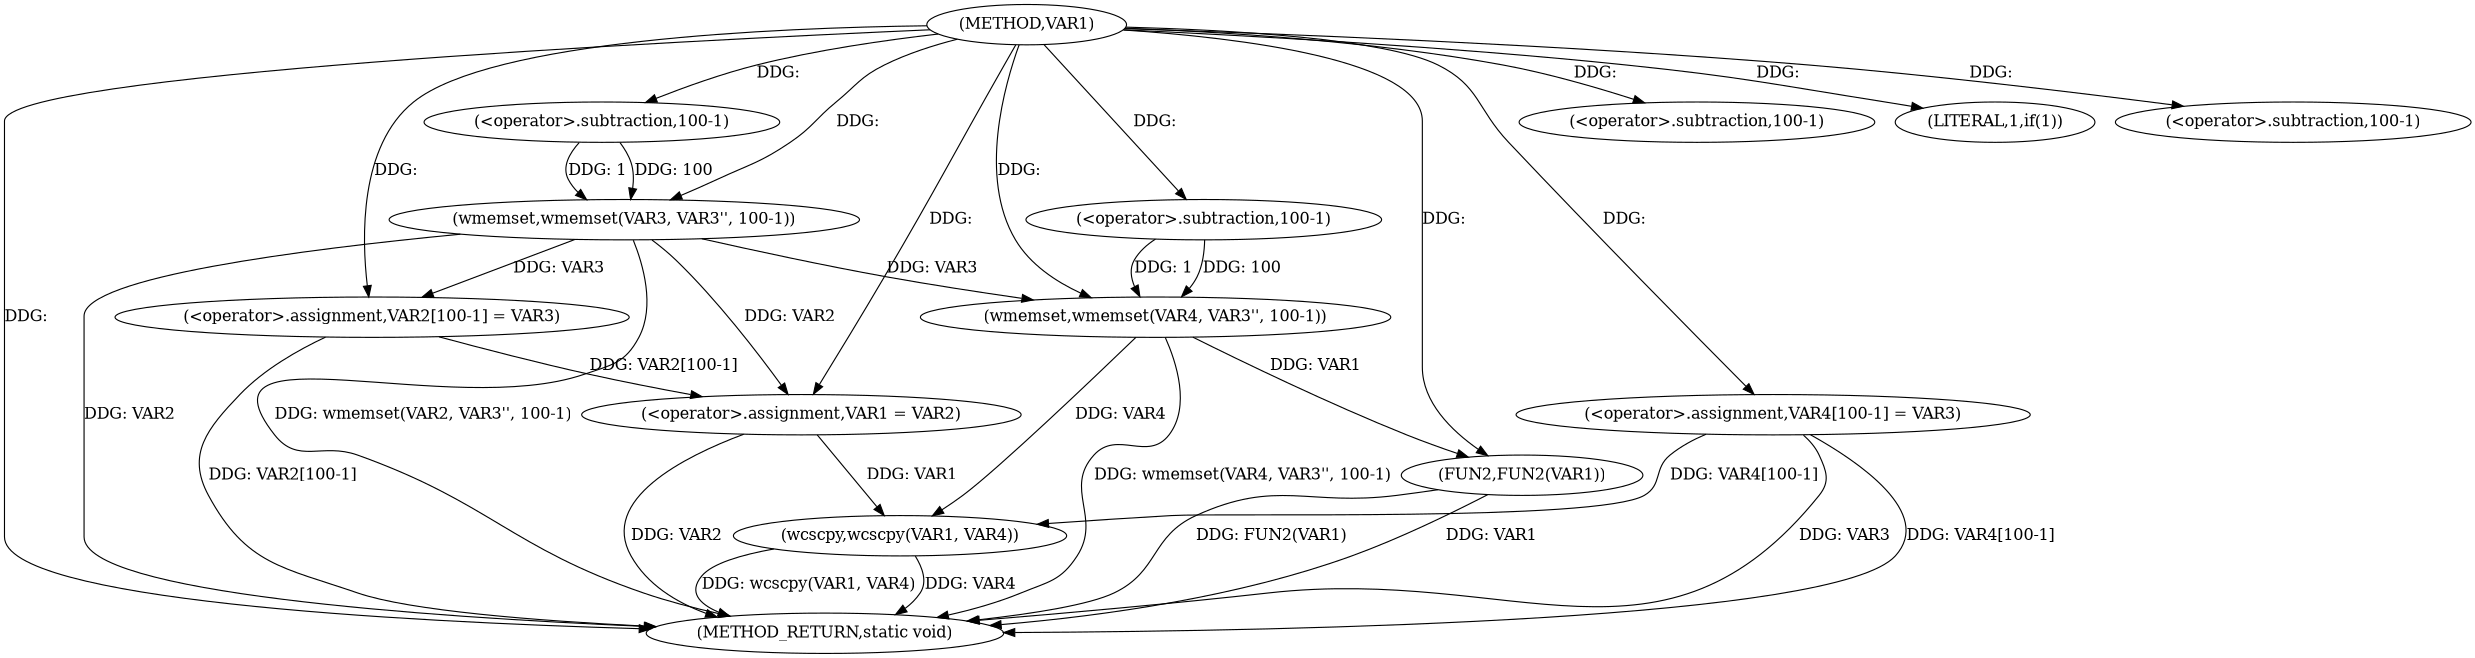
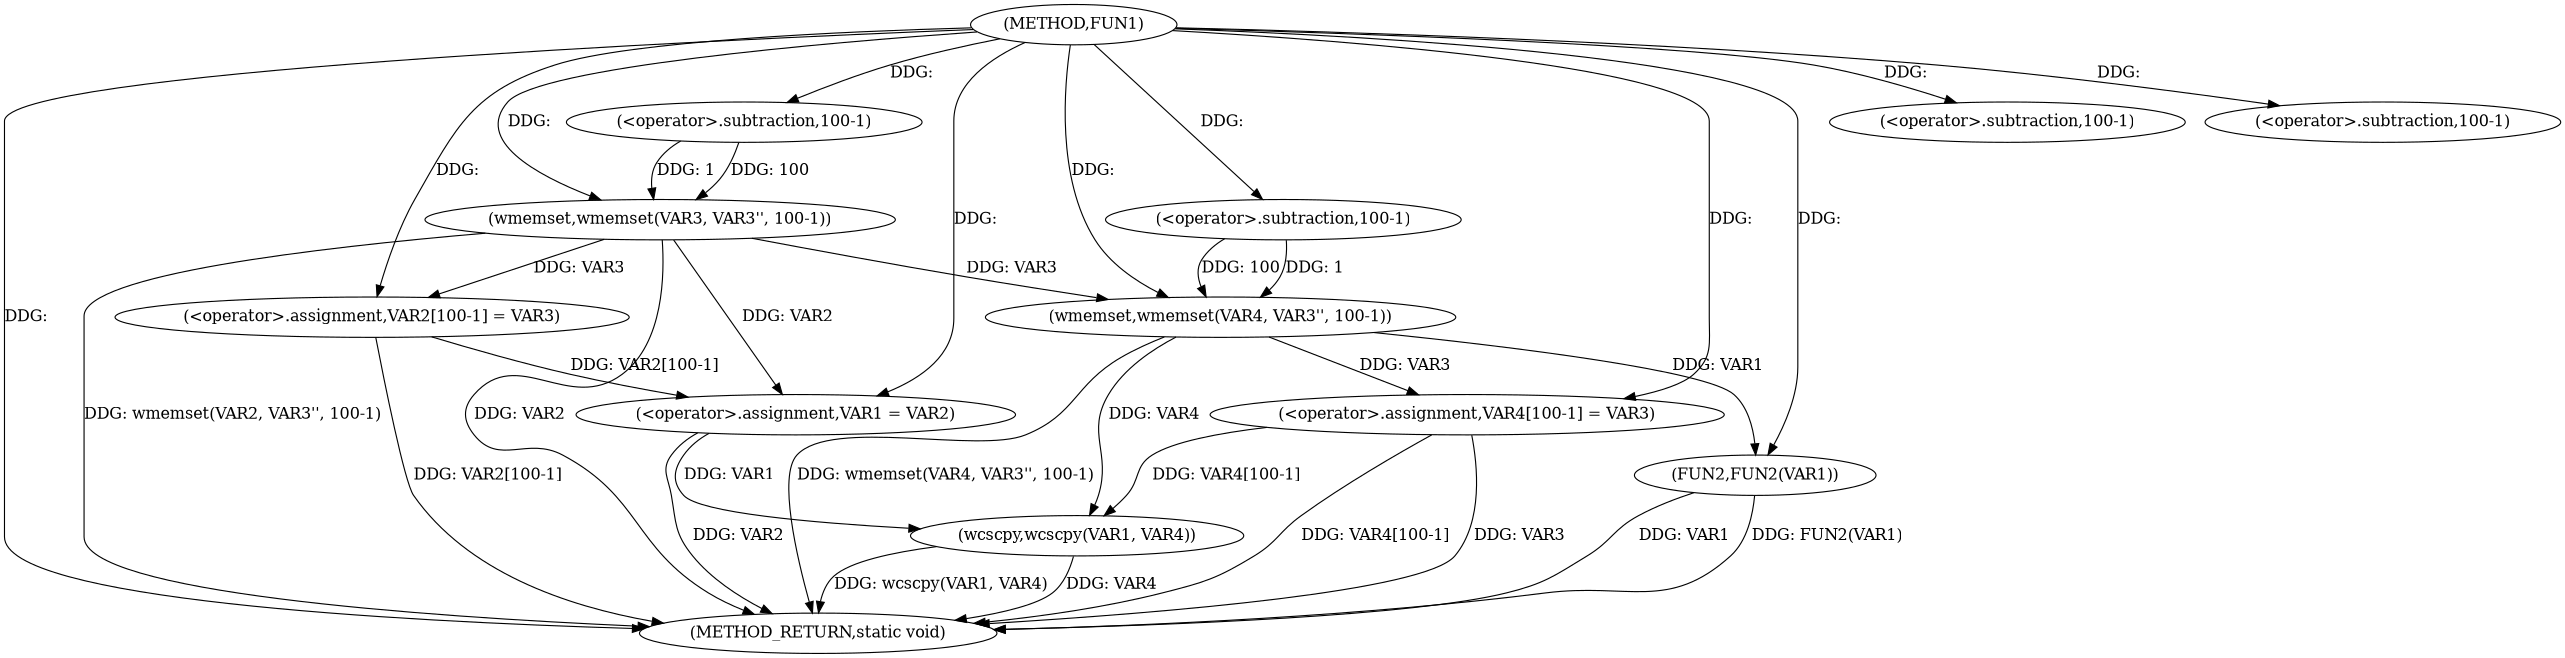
(1027, 25) -> (1074, 25)
(1995, 122) -> none
none -> (1338, 364)
